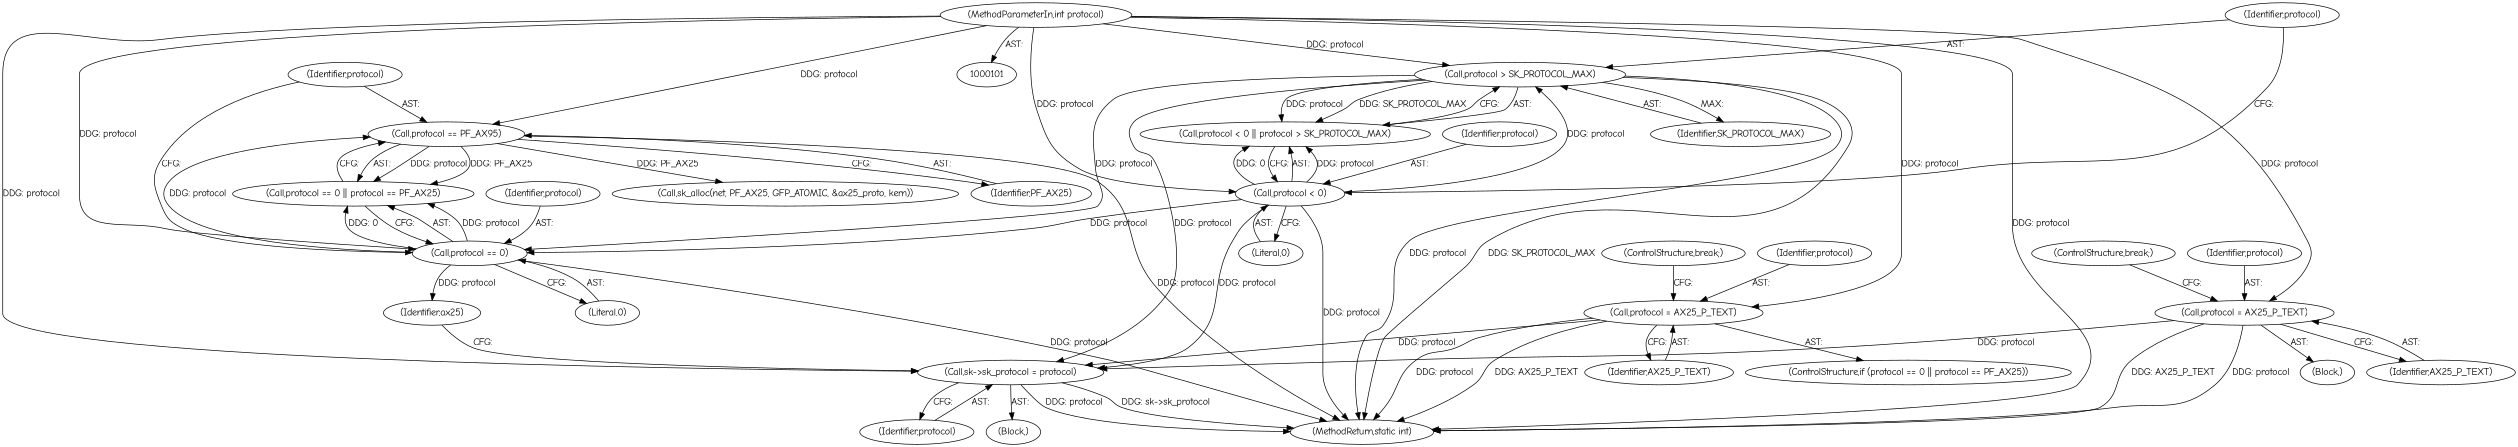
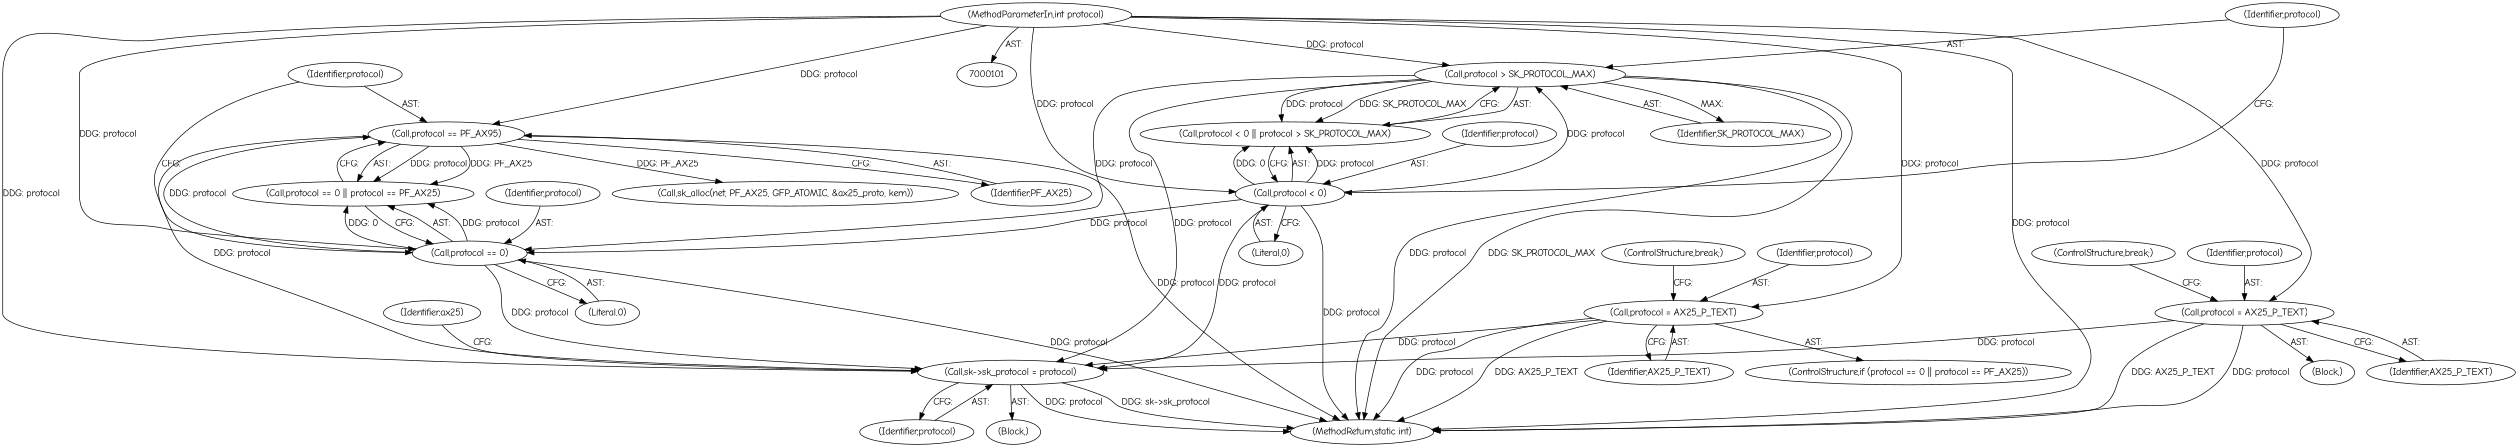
(987, 75) -> (987, 75)
(439, 277) -> (678, 354)
none -> (394, 332)
